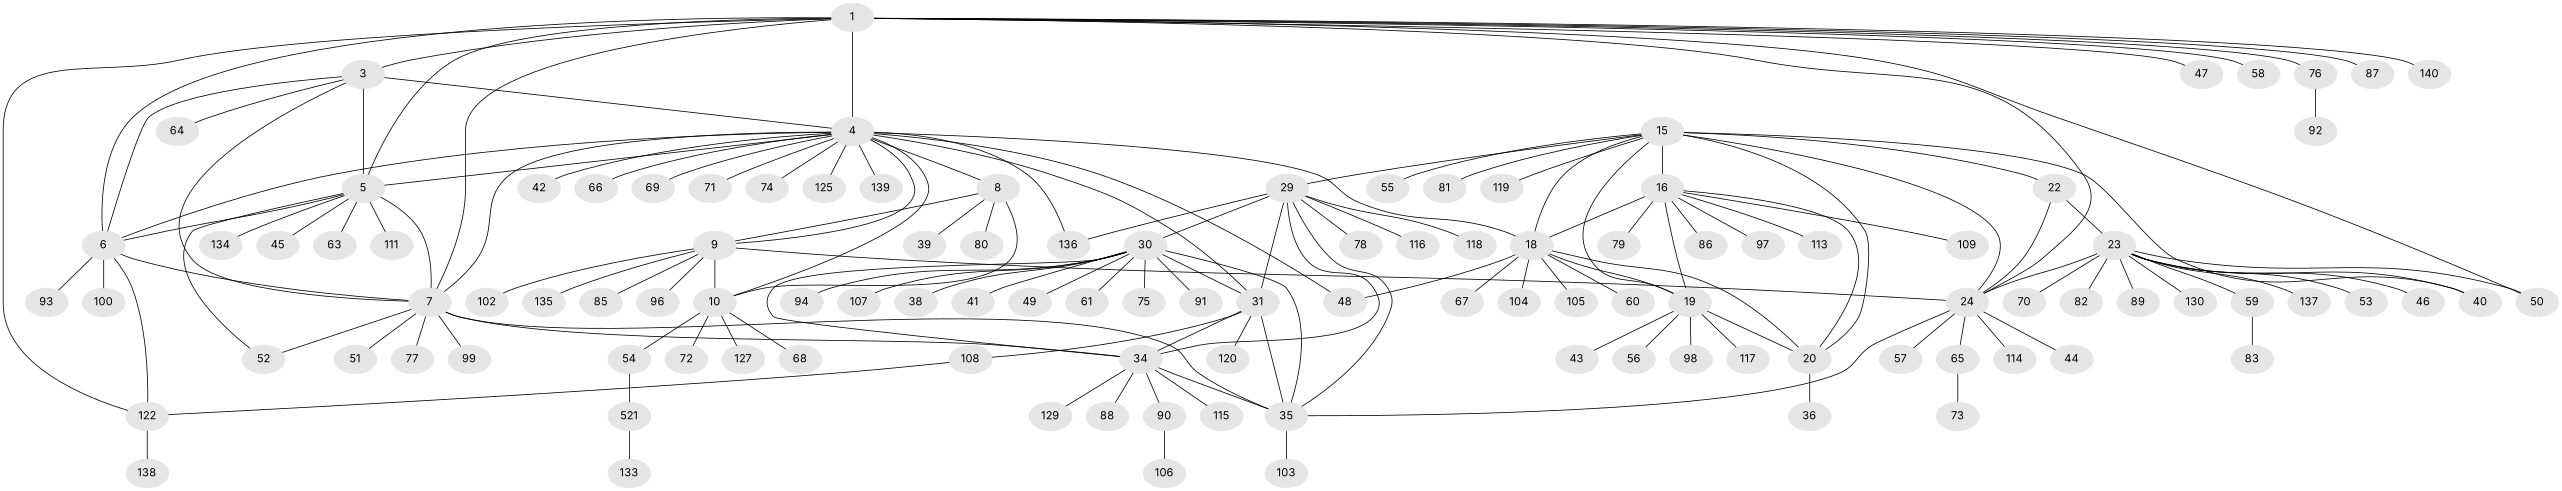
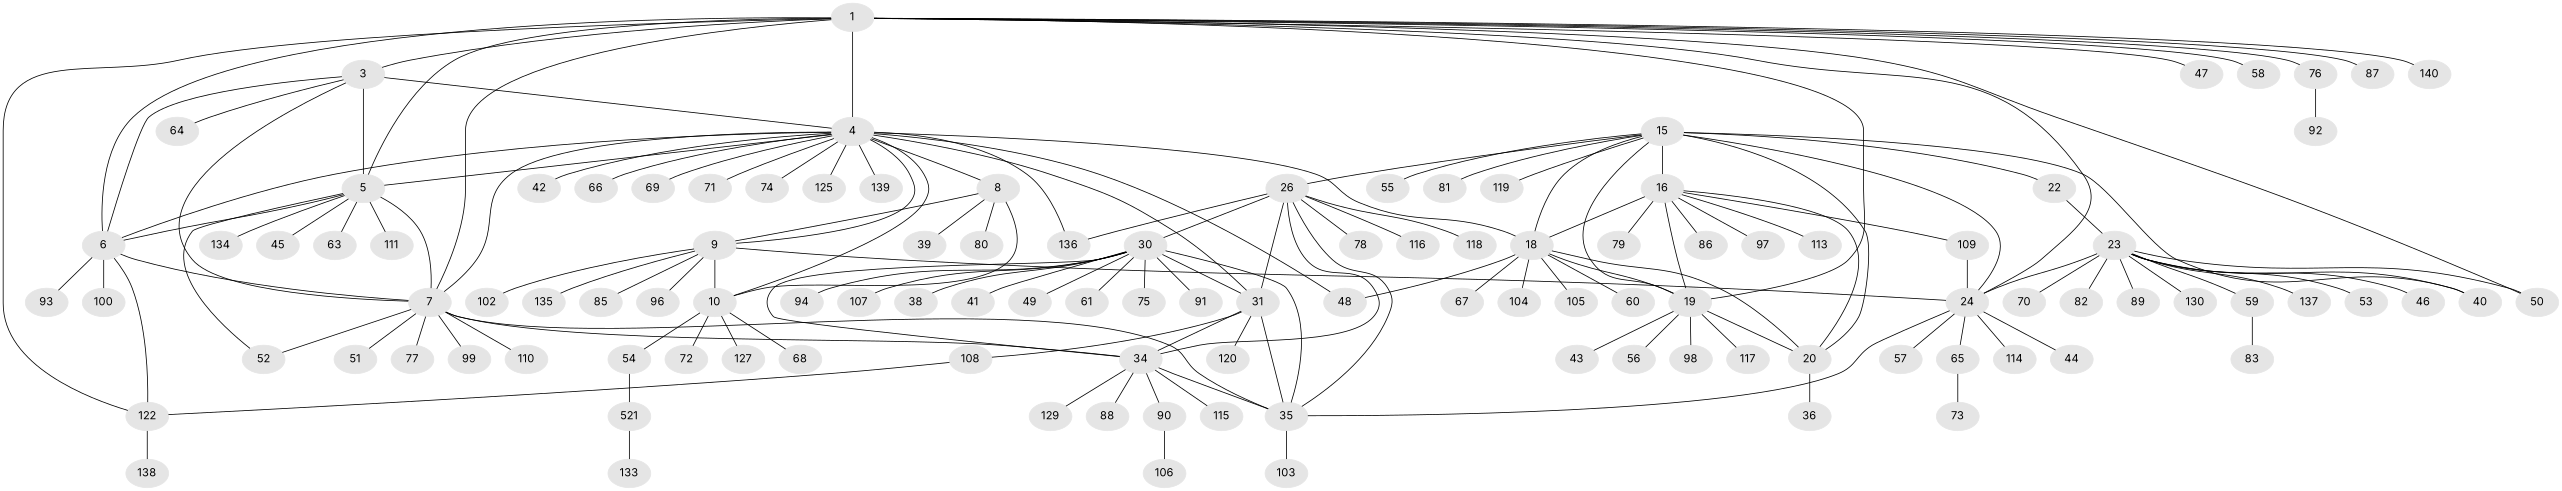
none -> (1517, 44)
(1287, 188) -> (1287, 188)
(2026, 254) -> (1967, 274)
none -> (526, 359)
